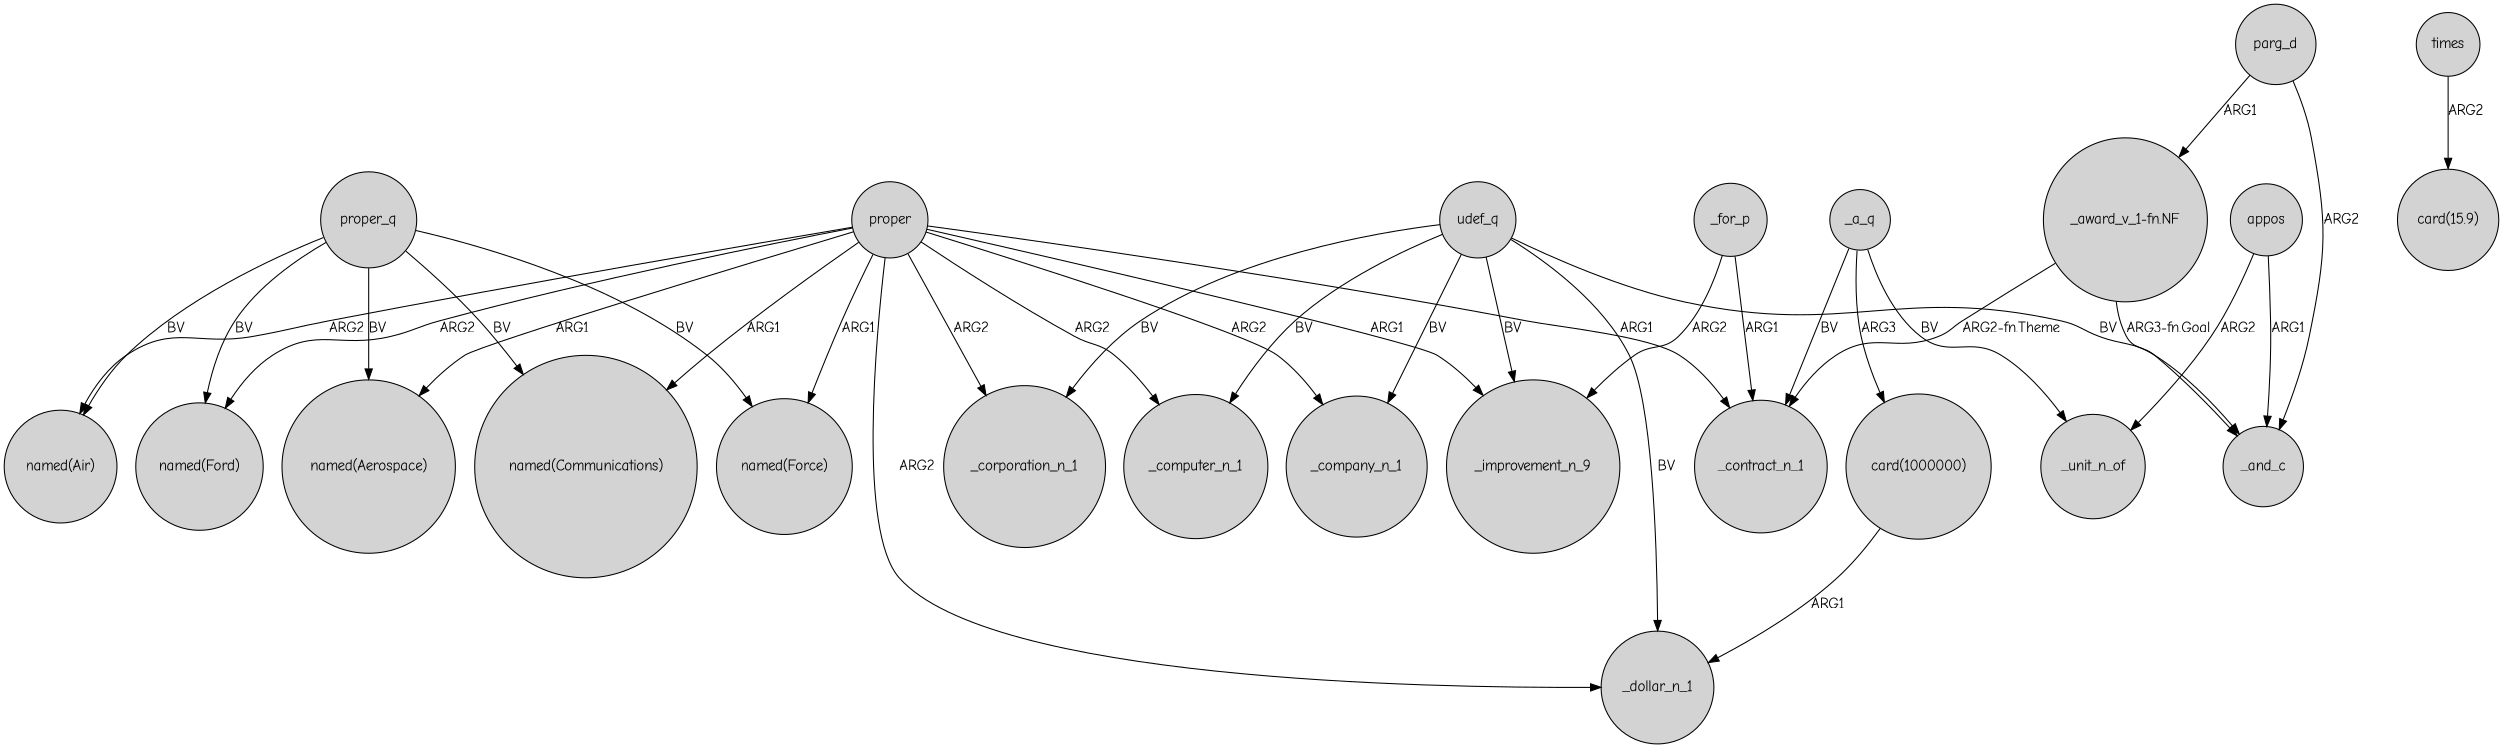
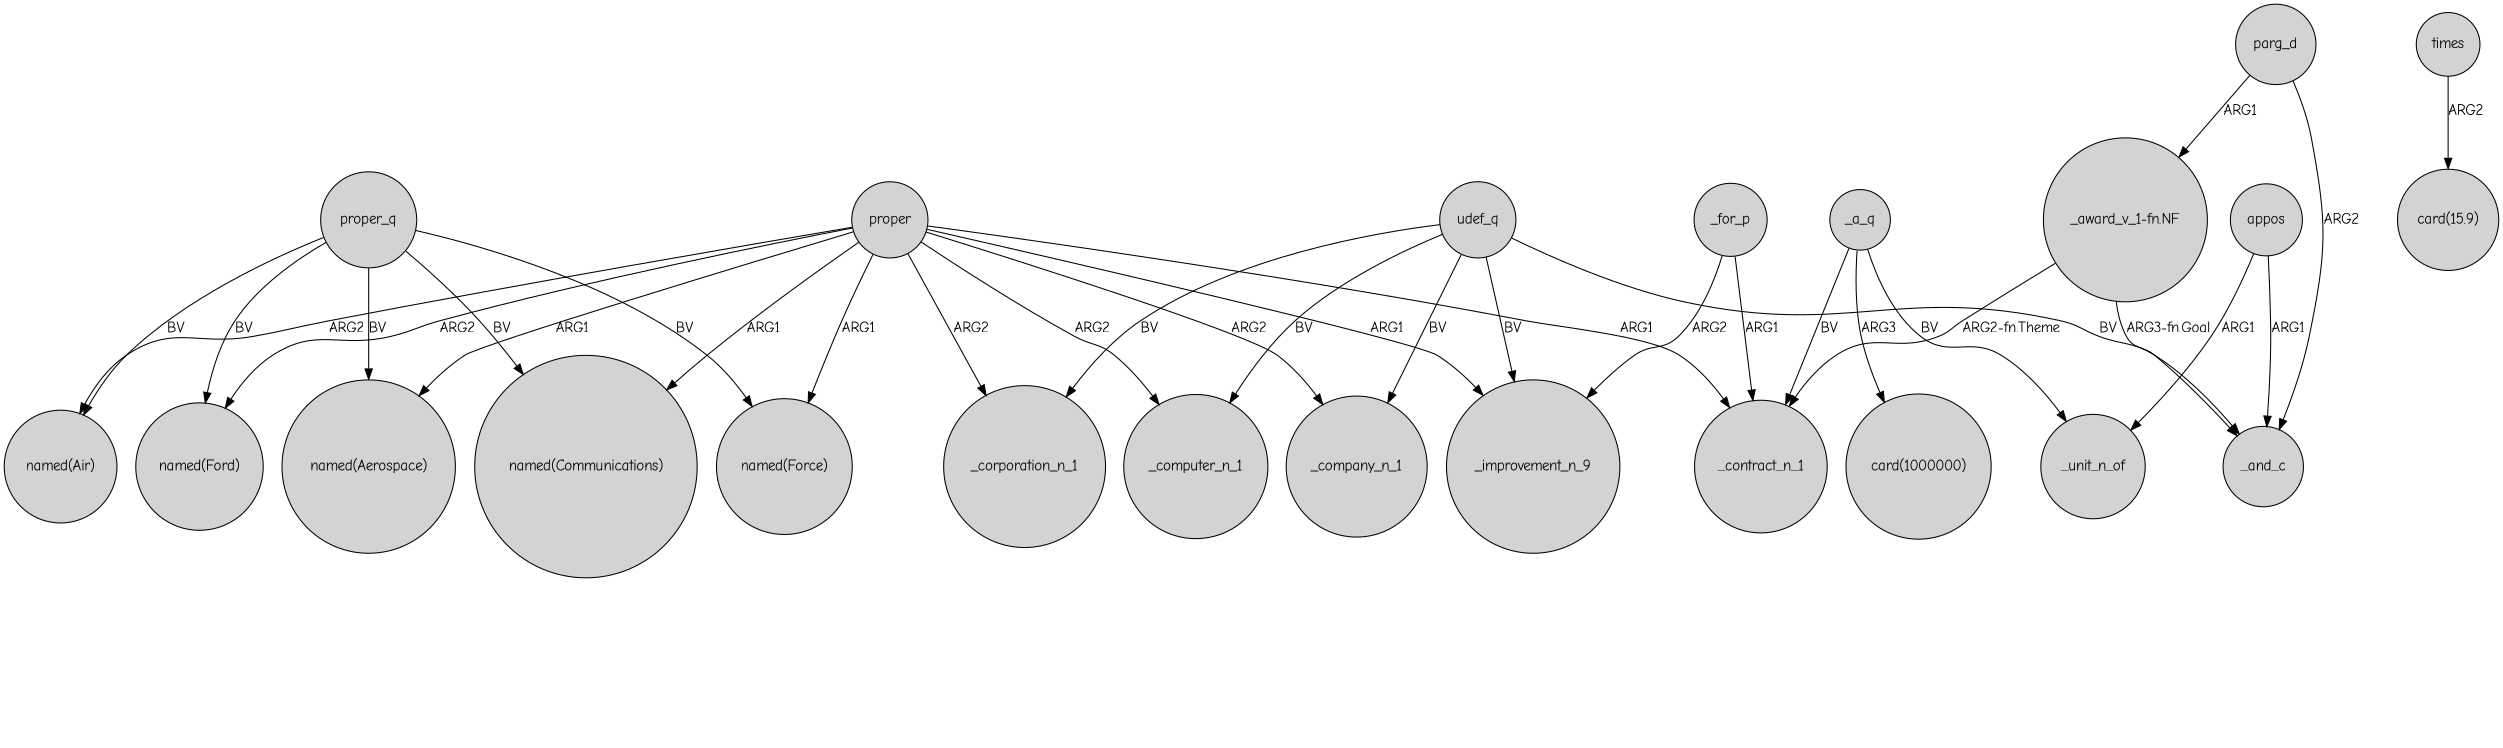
(2238, 329) -> (2238, 329)
(1658, 688) -> none
